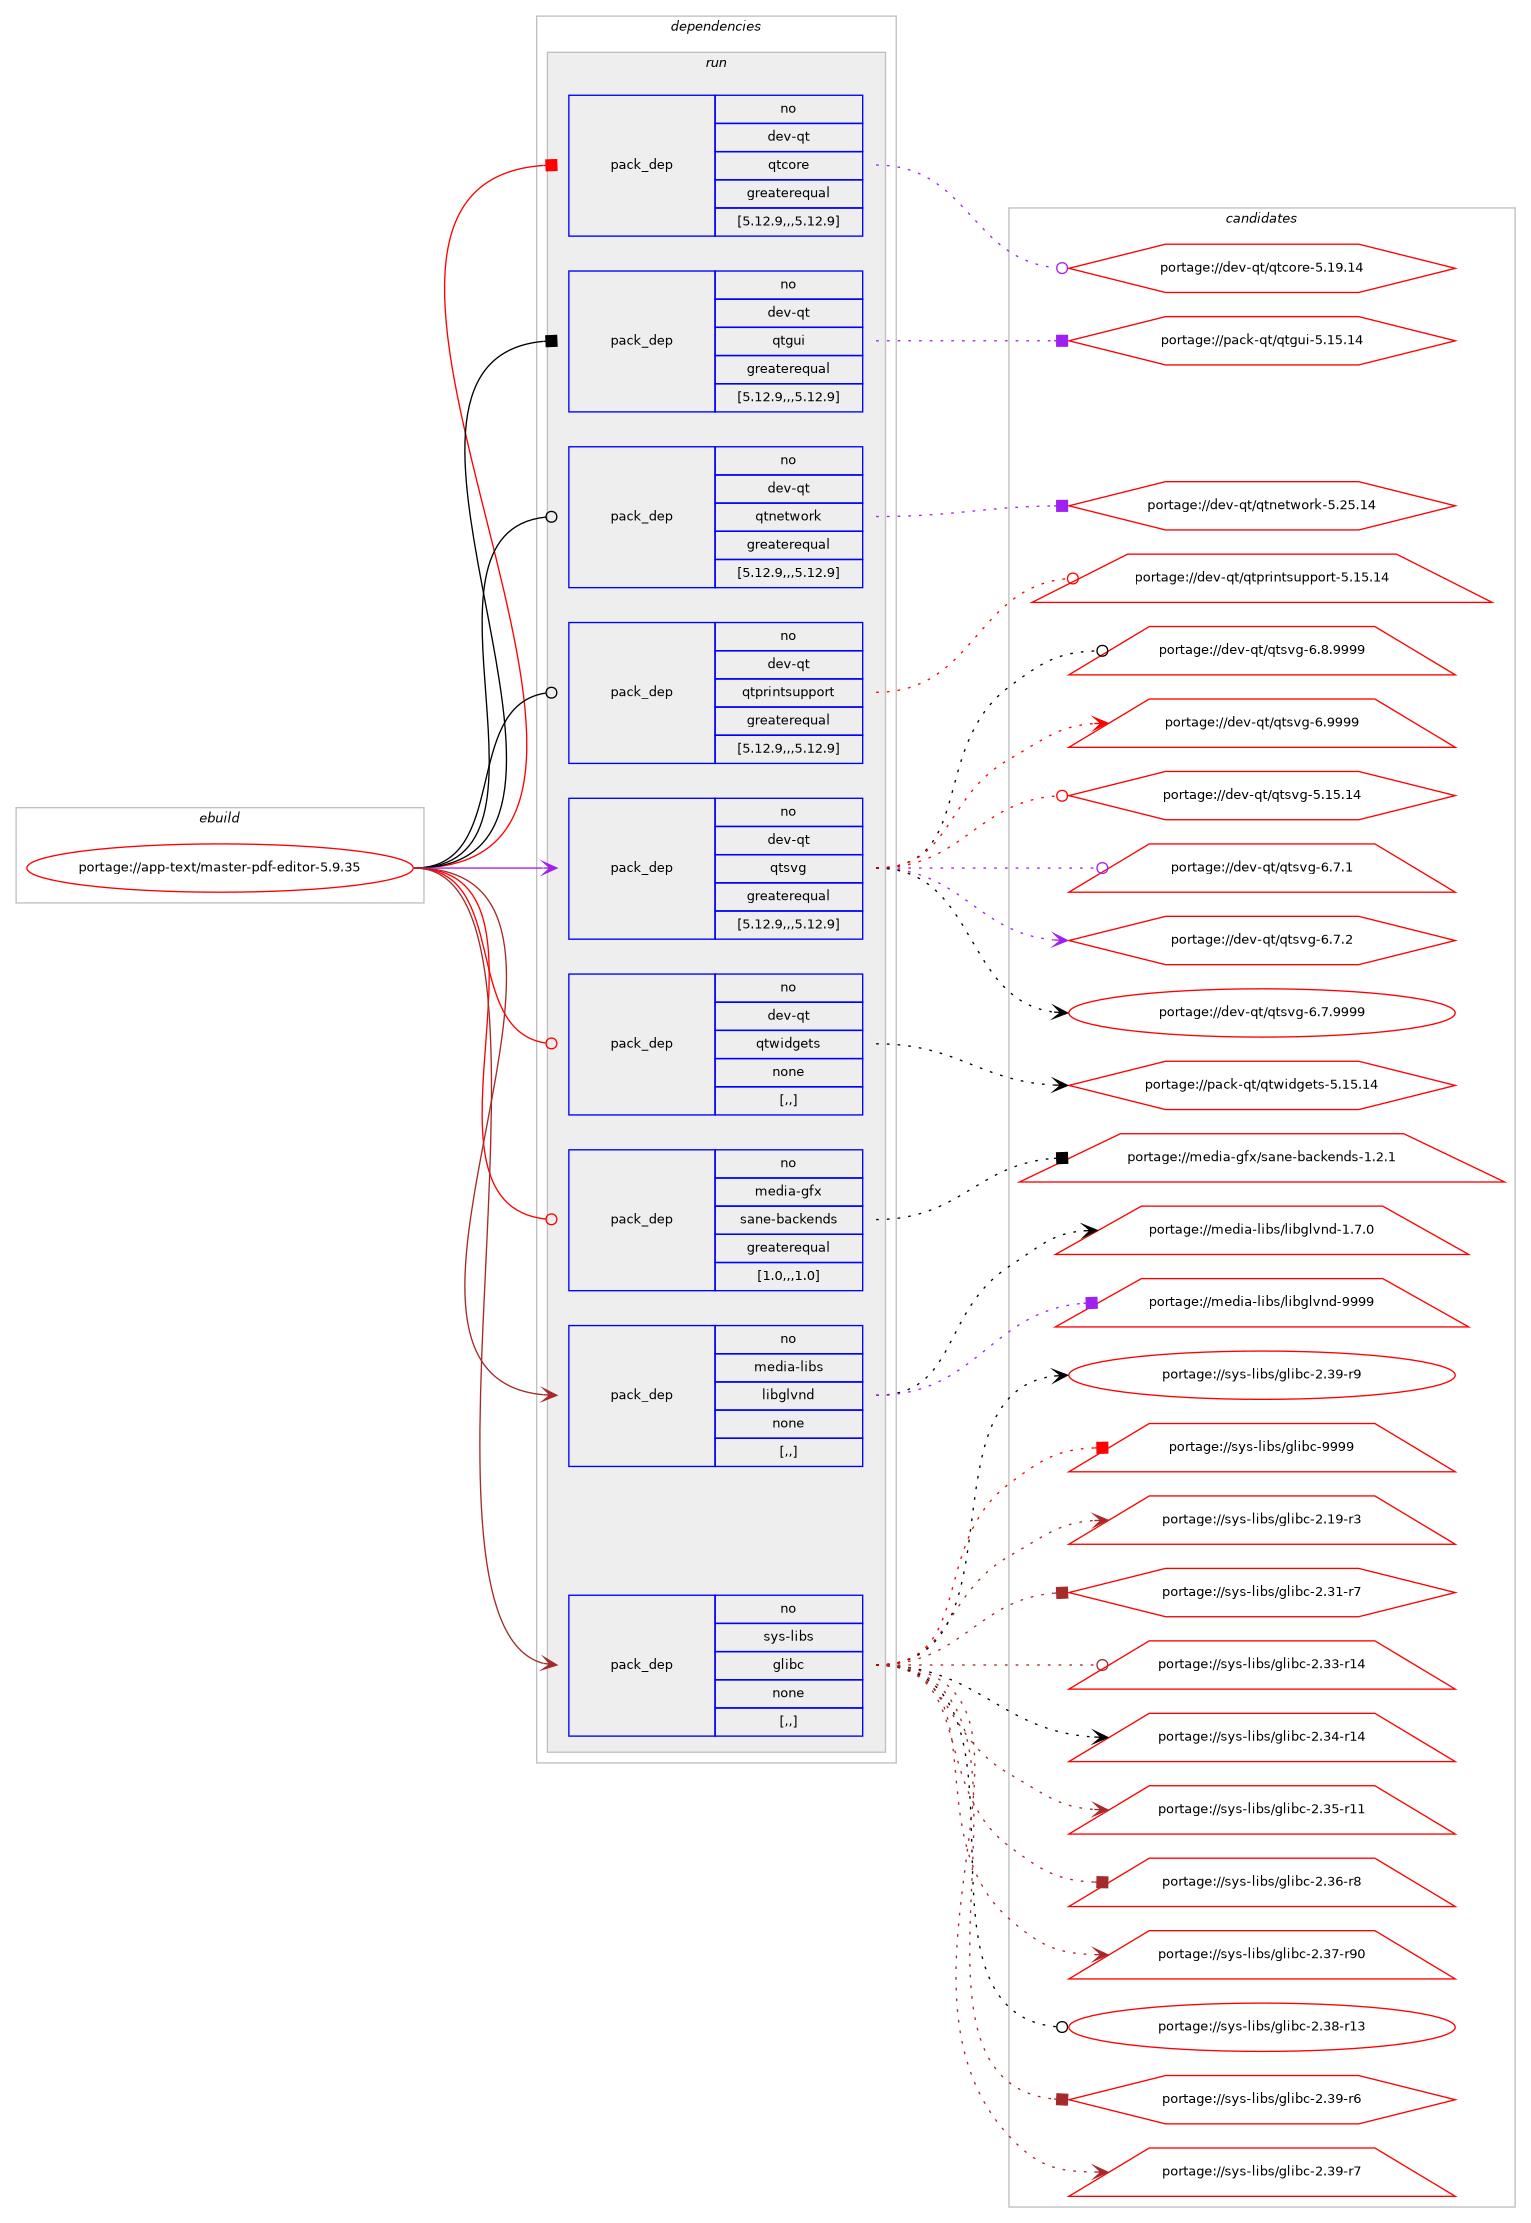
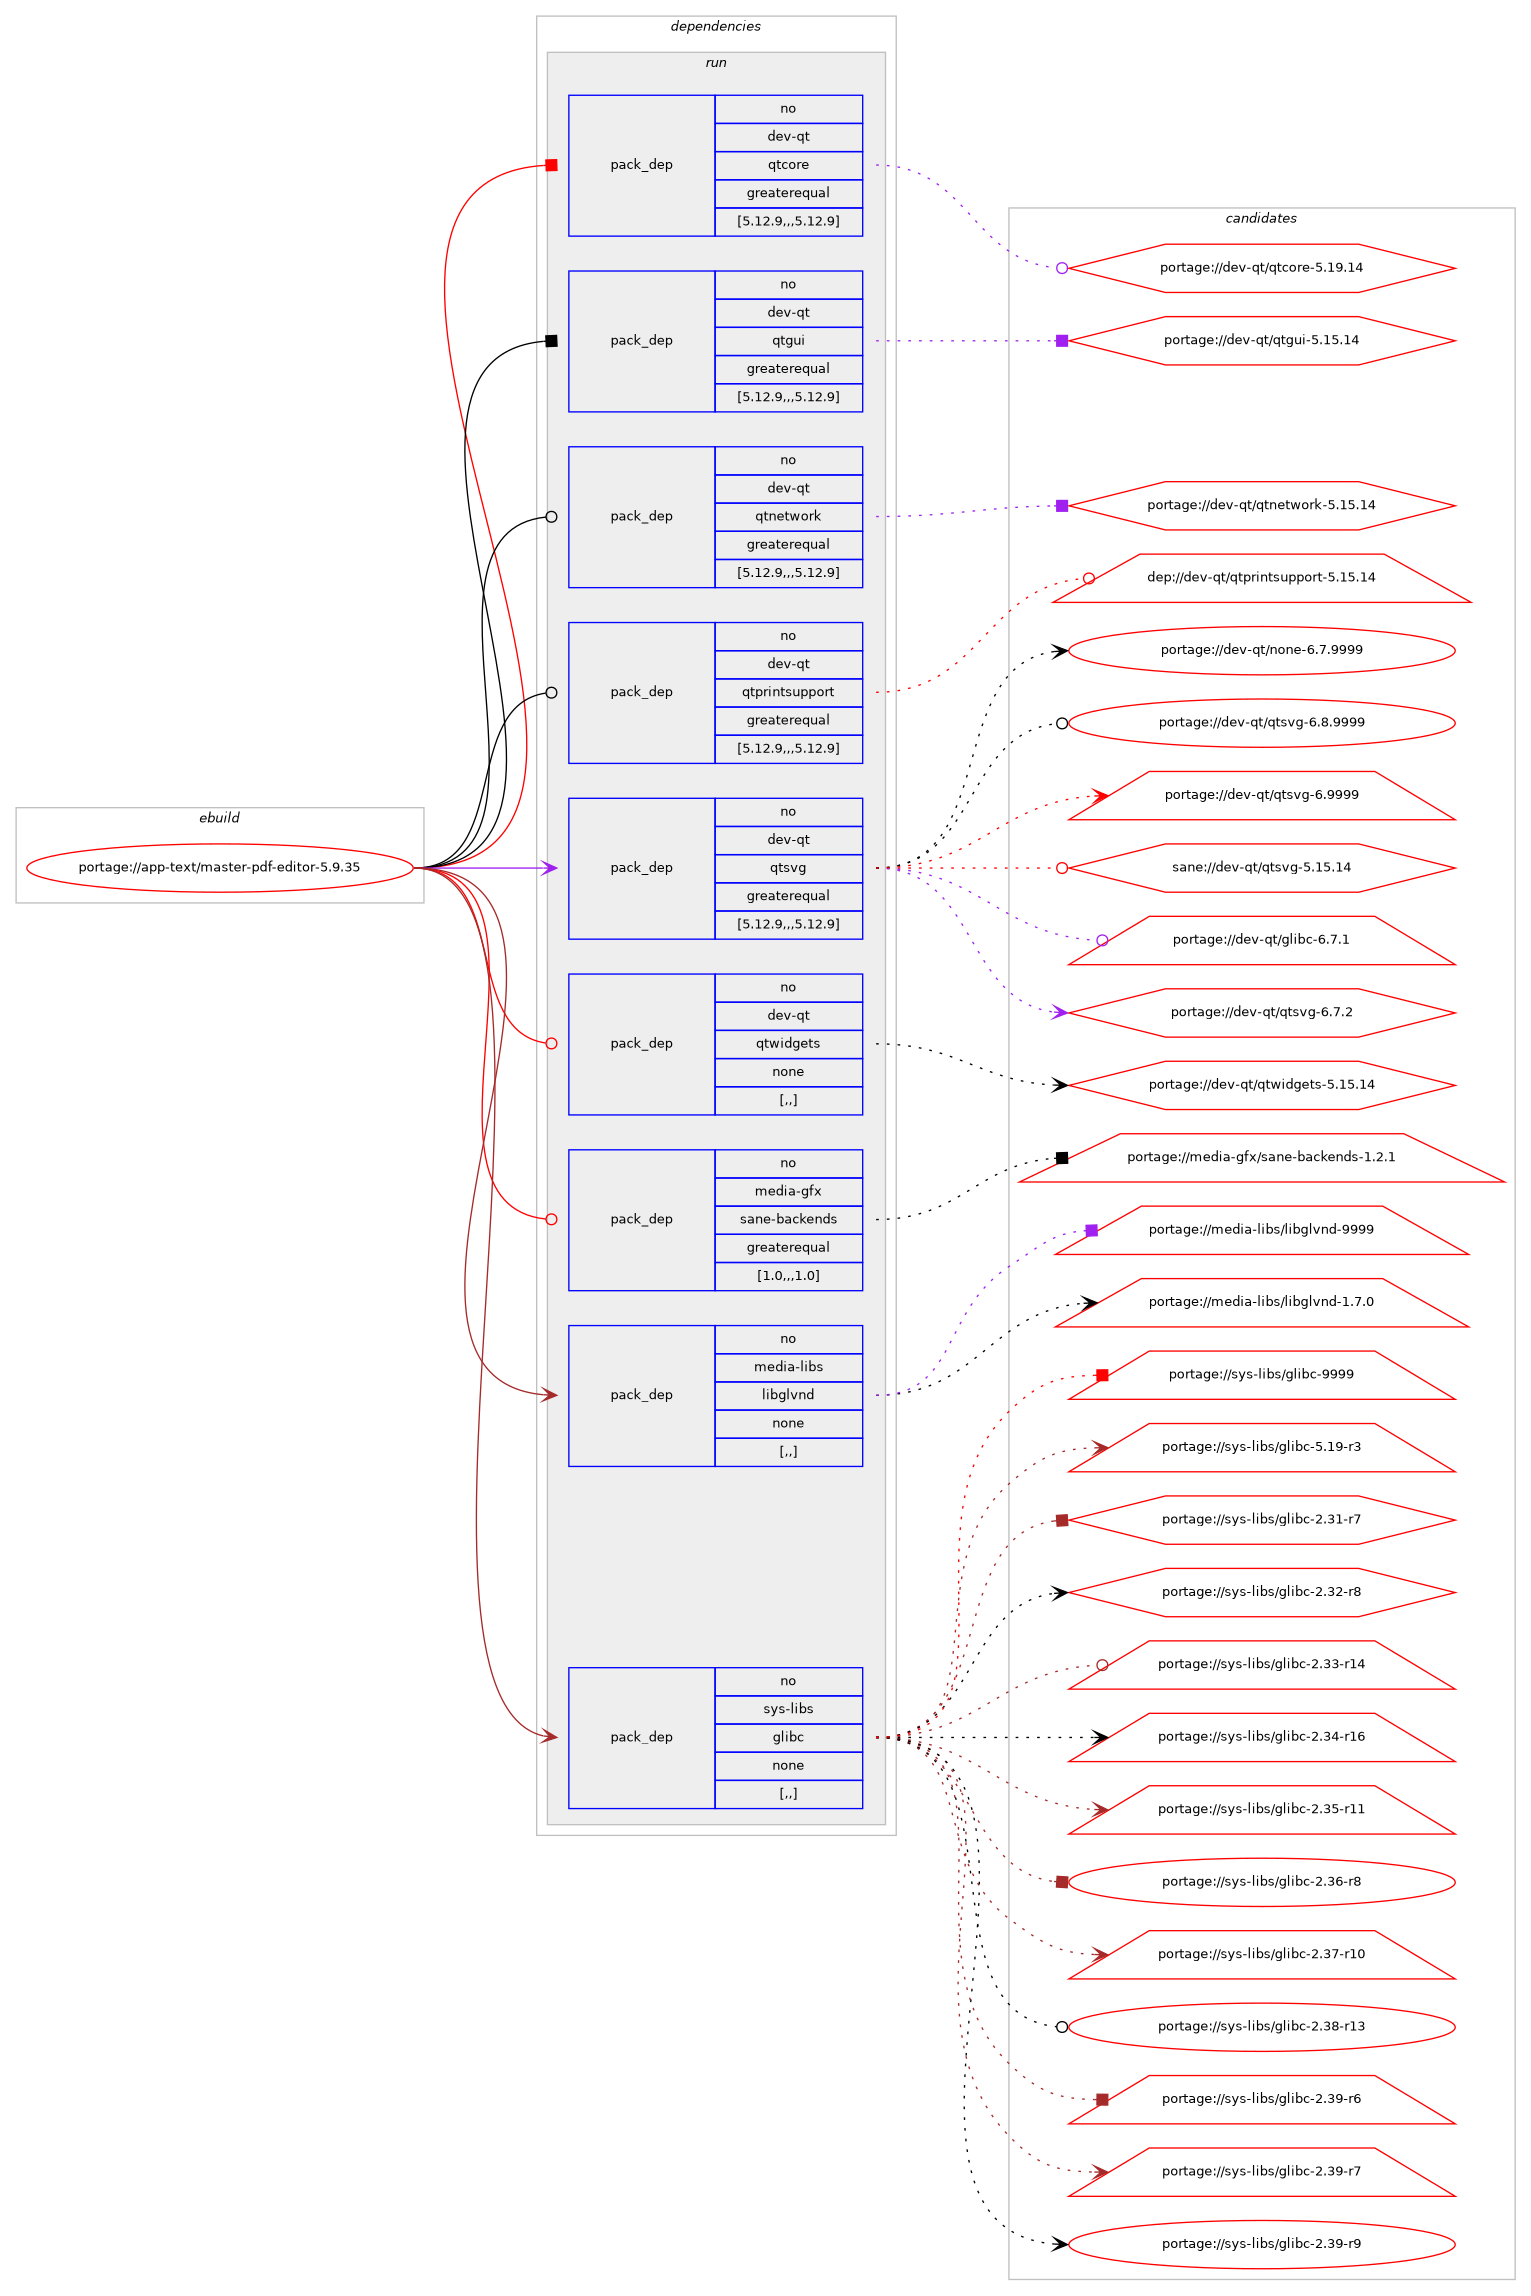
(1262, 341) -> (1262, 341)
(1262, 506) -> (1262, 506)
(1262, 578) -> (1262, 578)
(1262, 651) -> (1262, 723)
(1262, 796) -> (1262, 868)
(1262, 868) -> (1262, 941)
(1262, 1013) -> (1262, 651)
(1262, 1085) -> (1262, 1085)
(1262, 1520) -> (1262, 1448)
none -> (1262, 1593)
(1262, 1737) -> (1262, 1737)
(1262, 1882) -> (1262, 1882)
(1262, 1955) -> (1262, 1955)
(1262, 2100) -> (1262, 2100)
